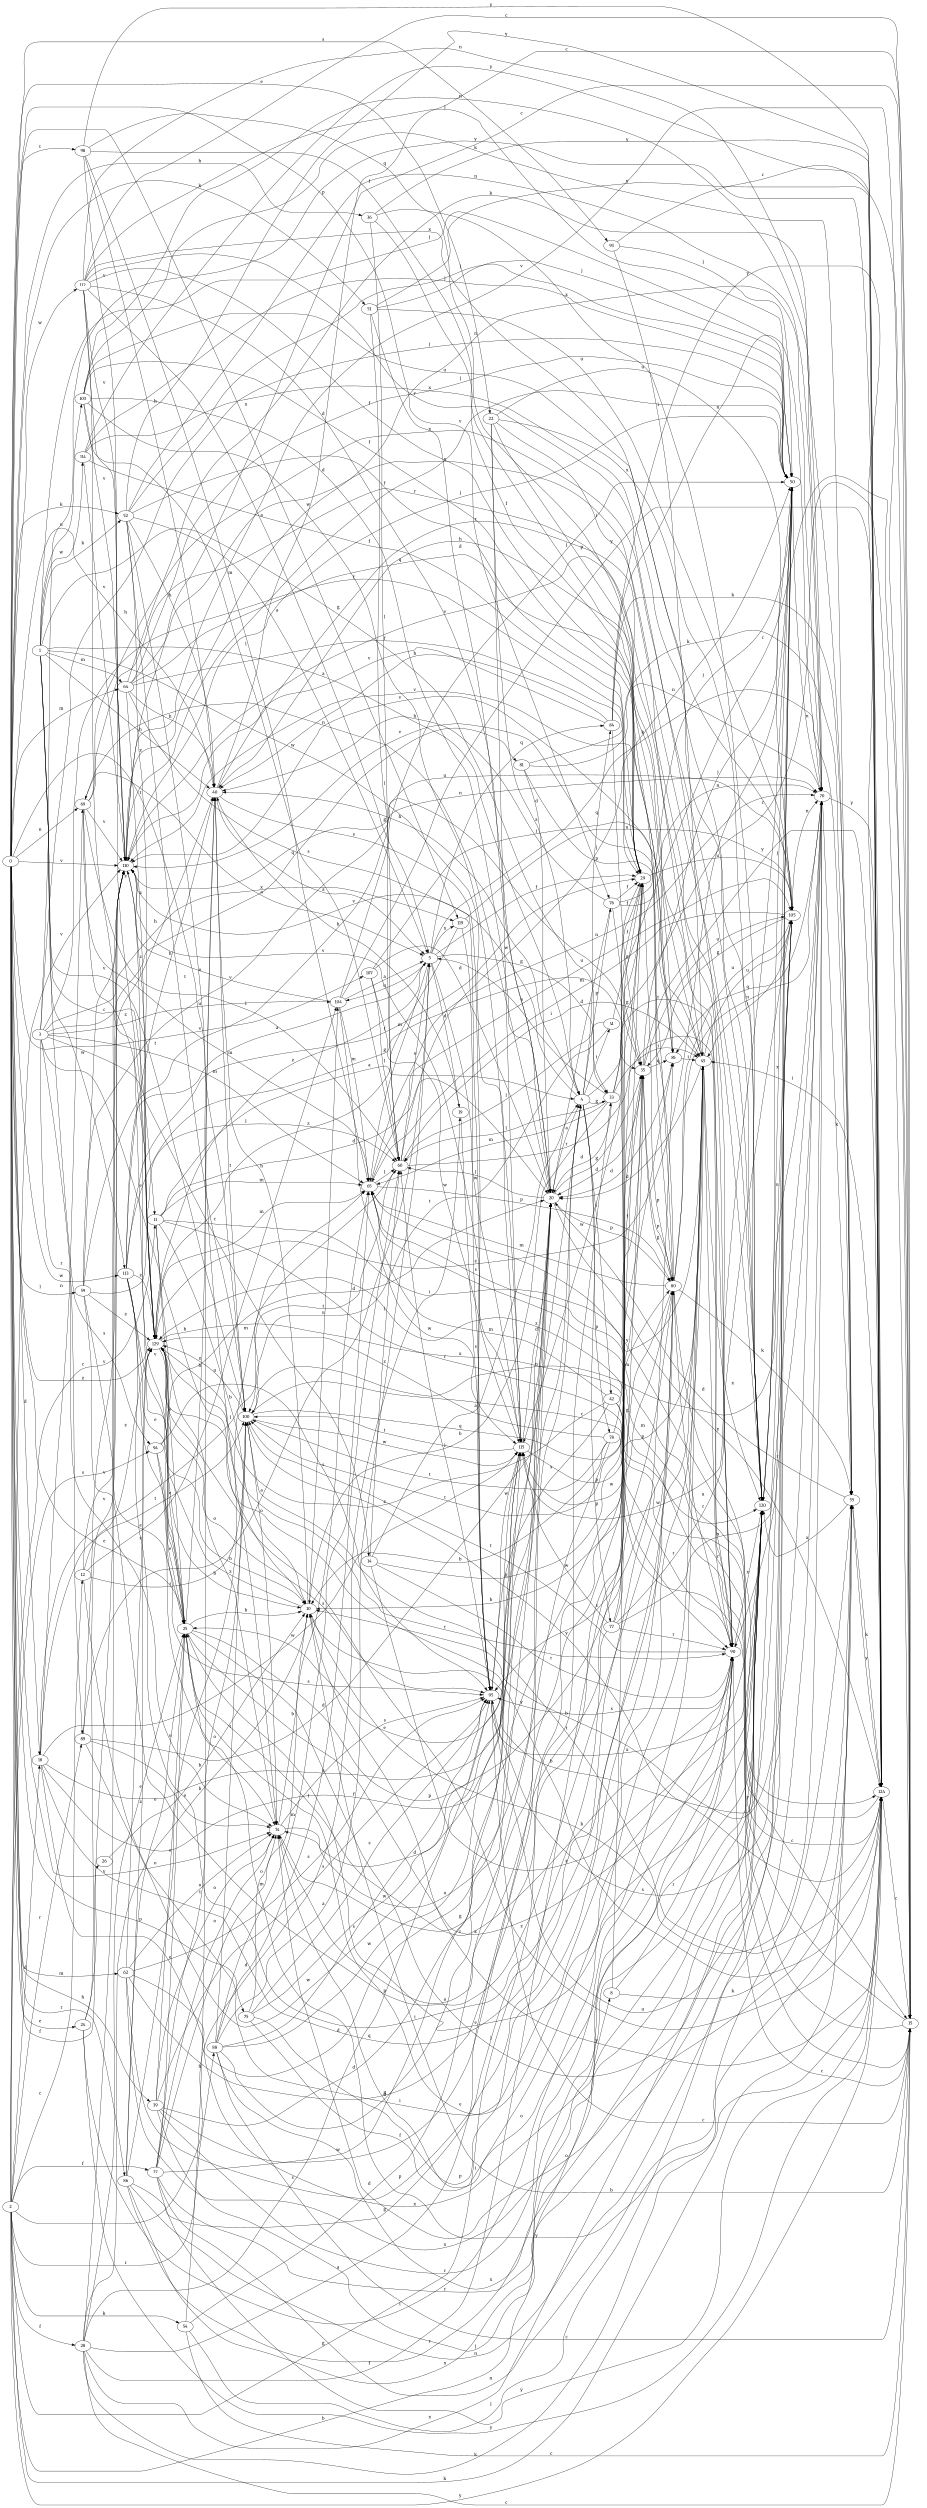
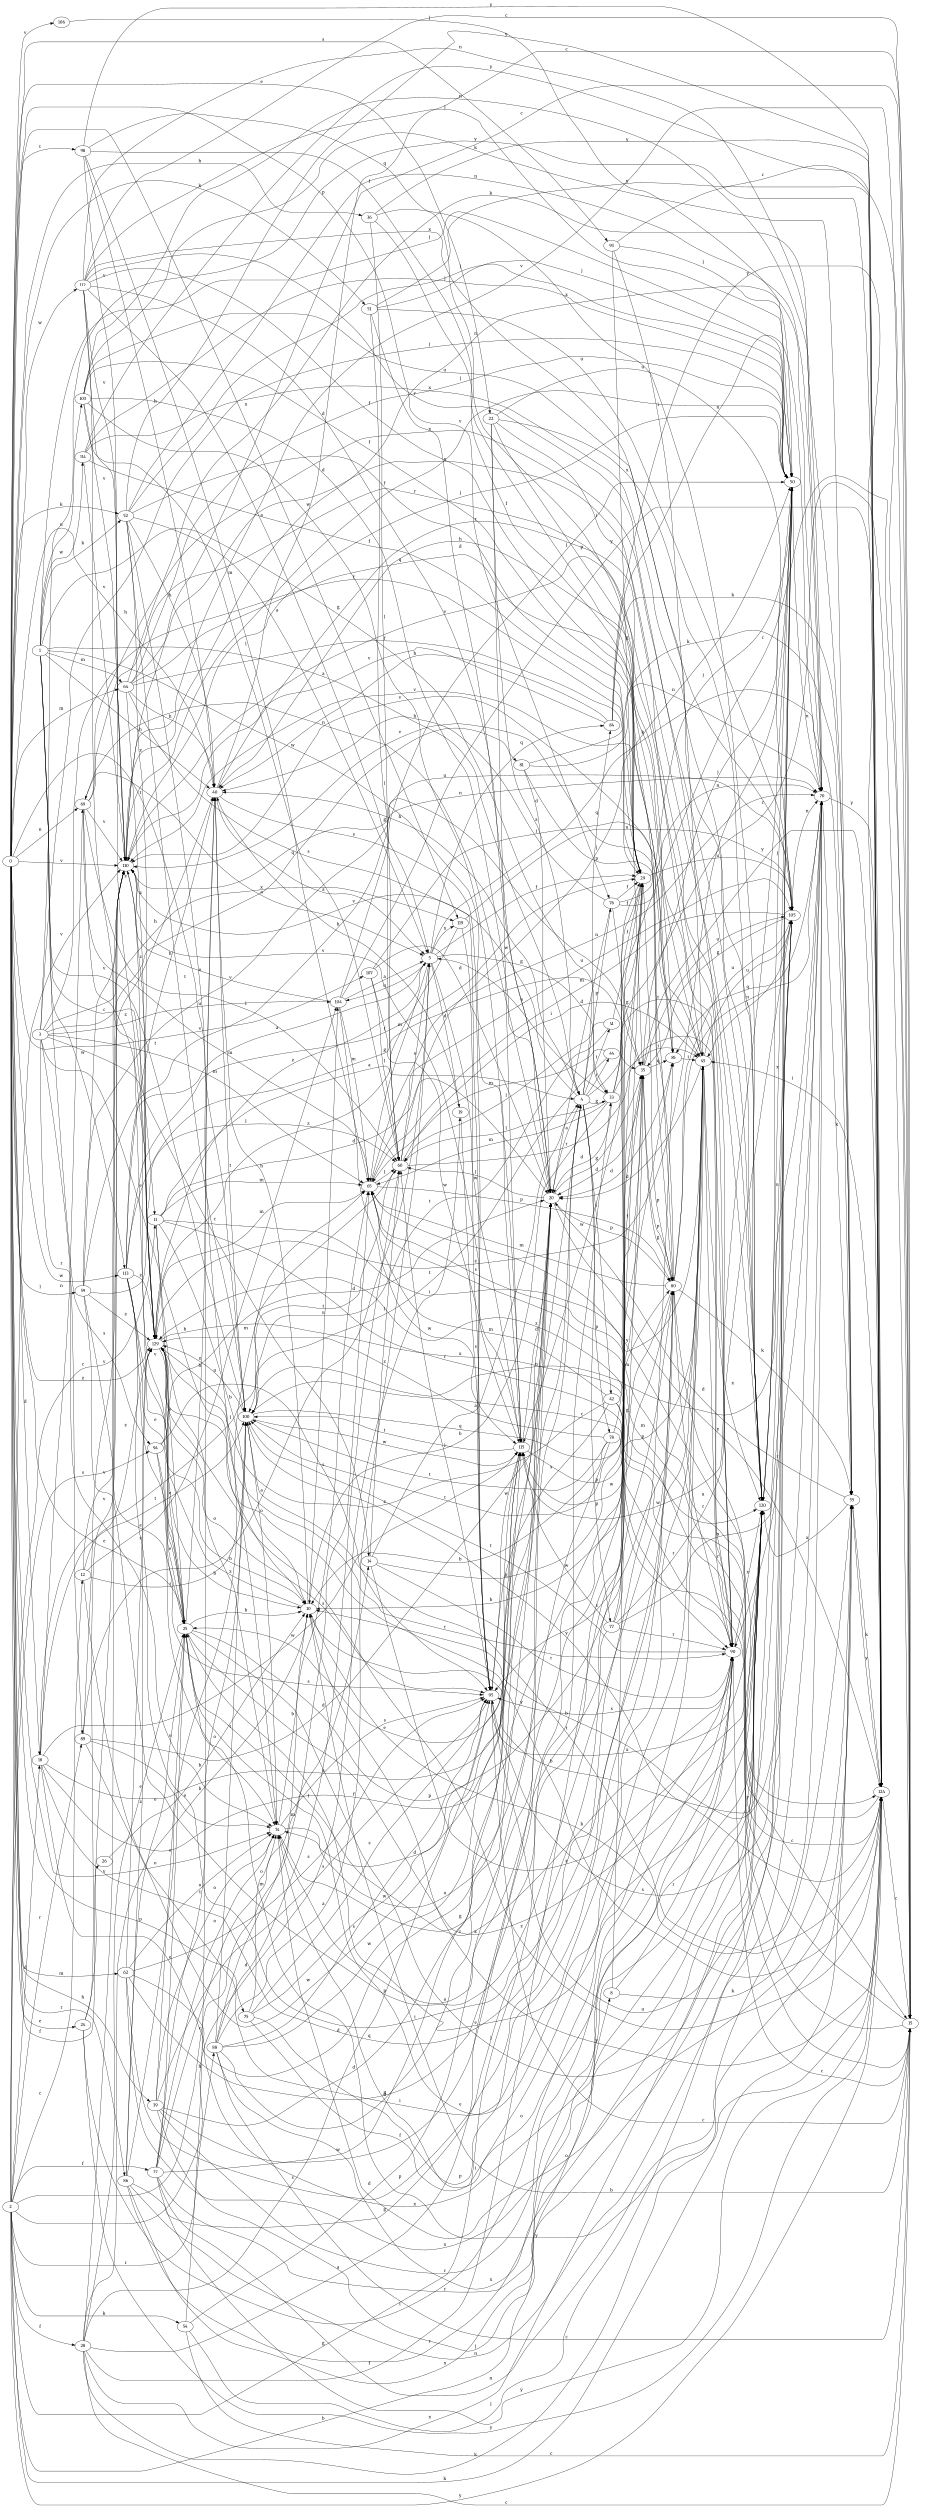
none -> (62, 22)
(620, 889) -> (629, 738)
none -> (612, 1054)
none -> (235, 1946)
